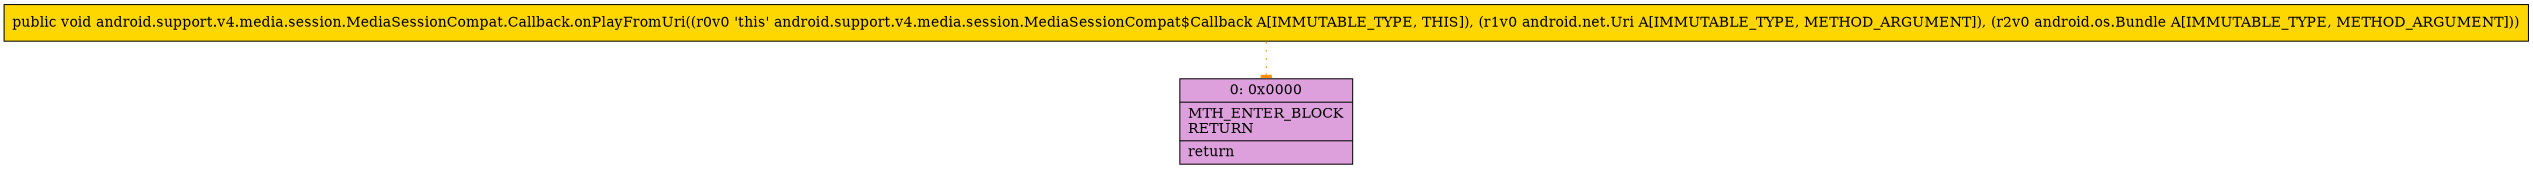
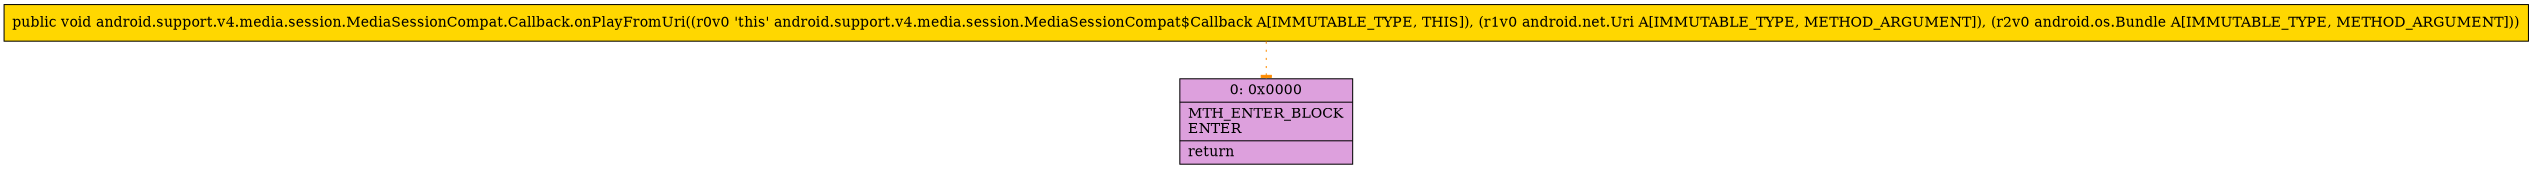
(1221, 129) -> (1215, 129)
